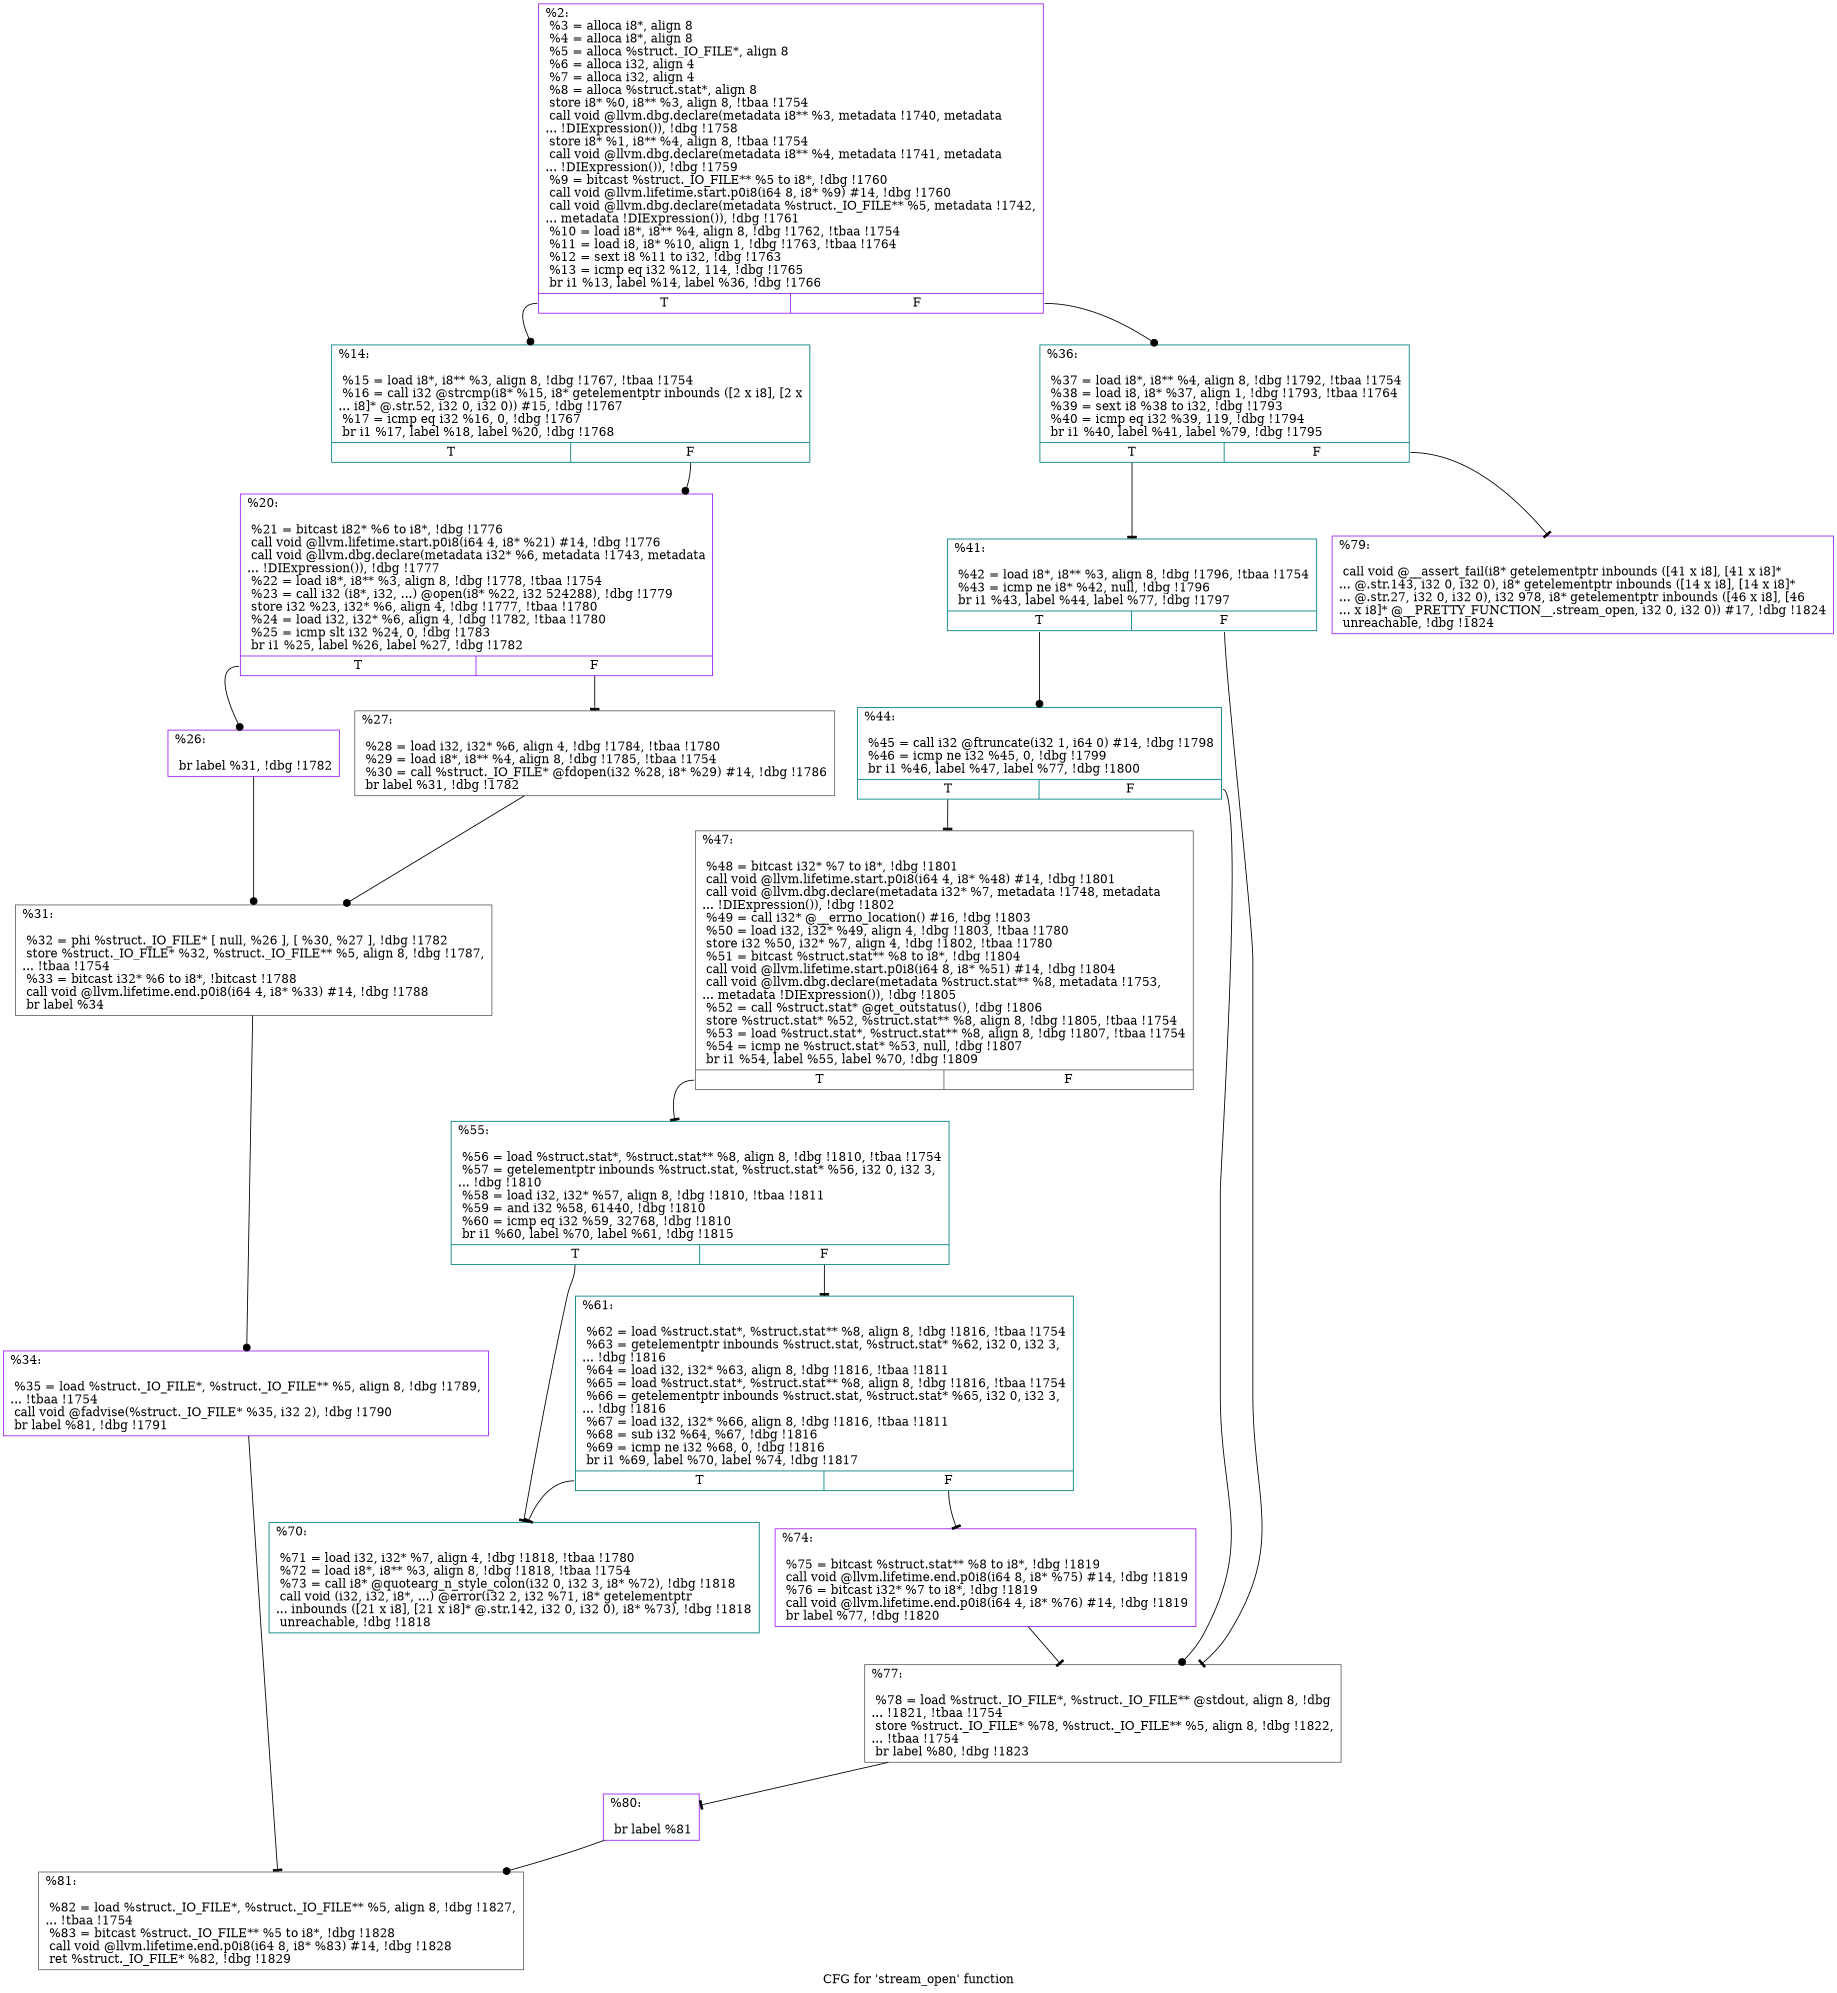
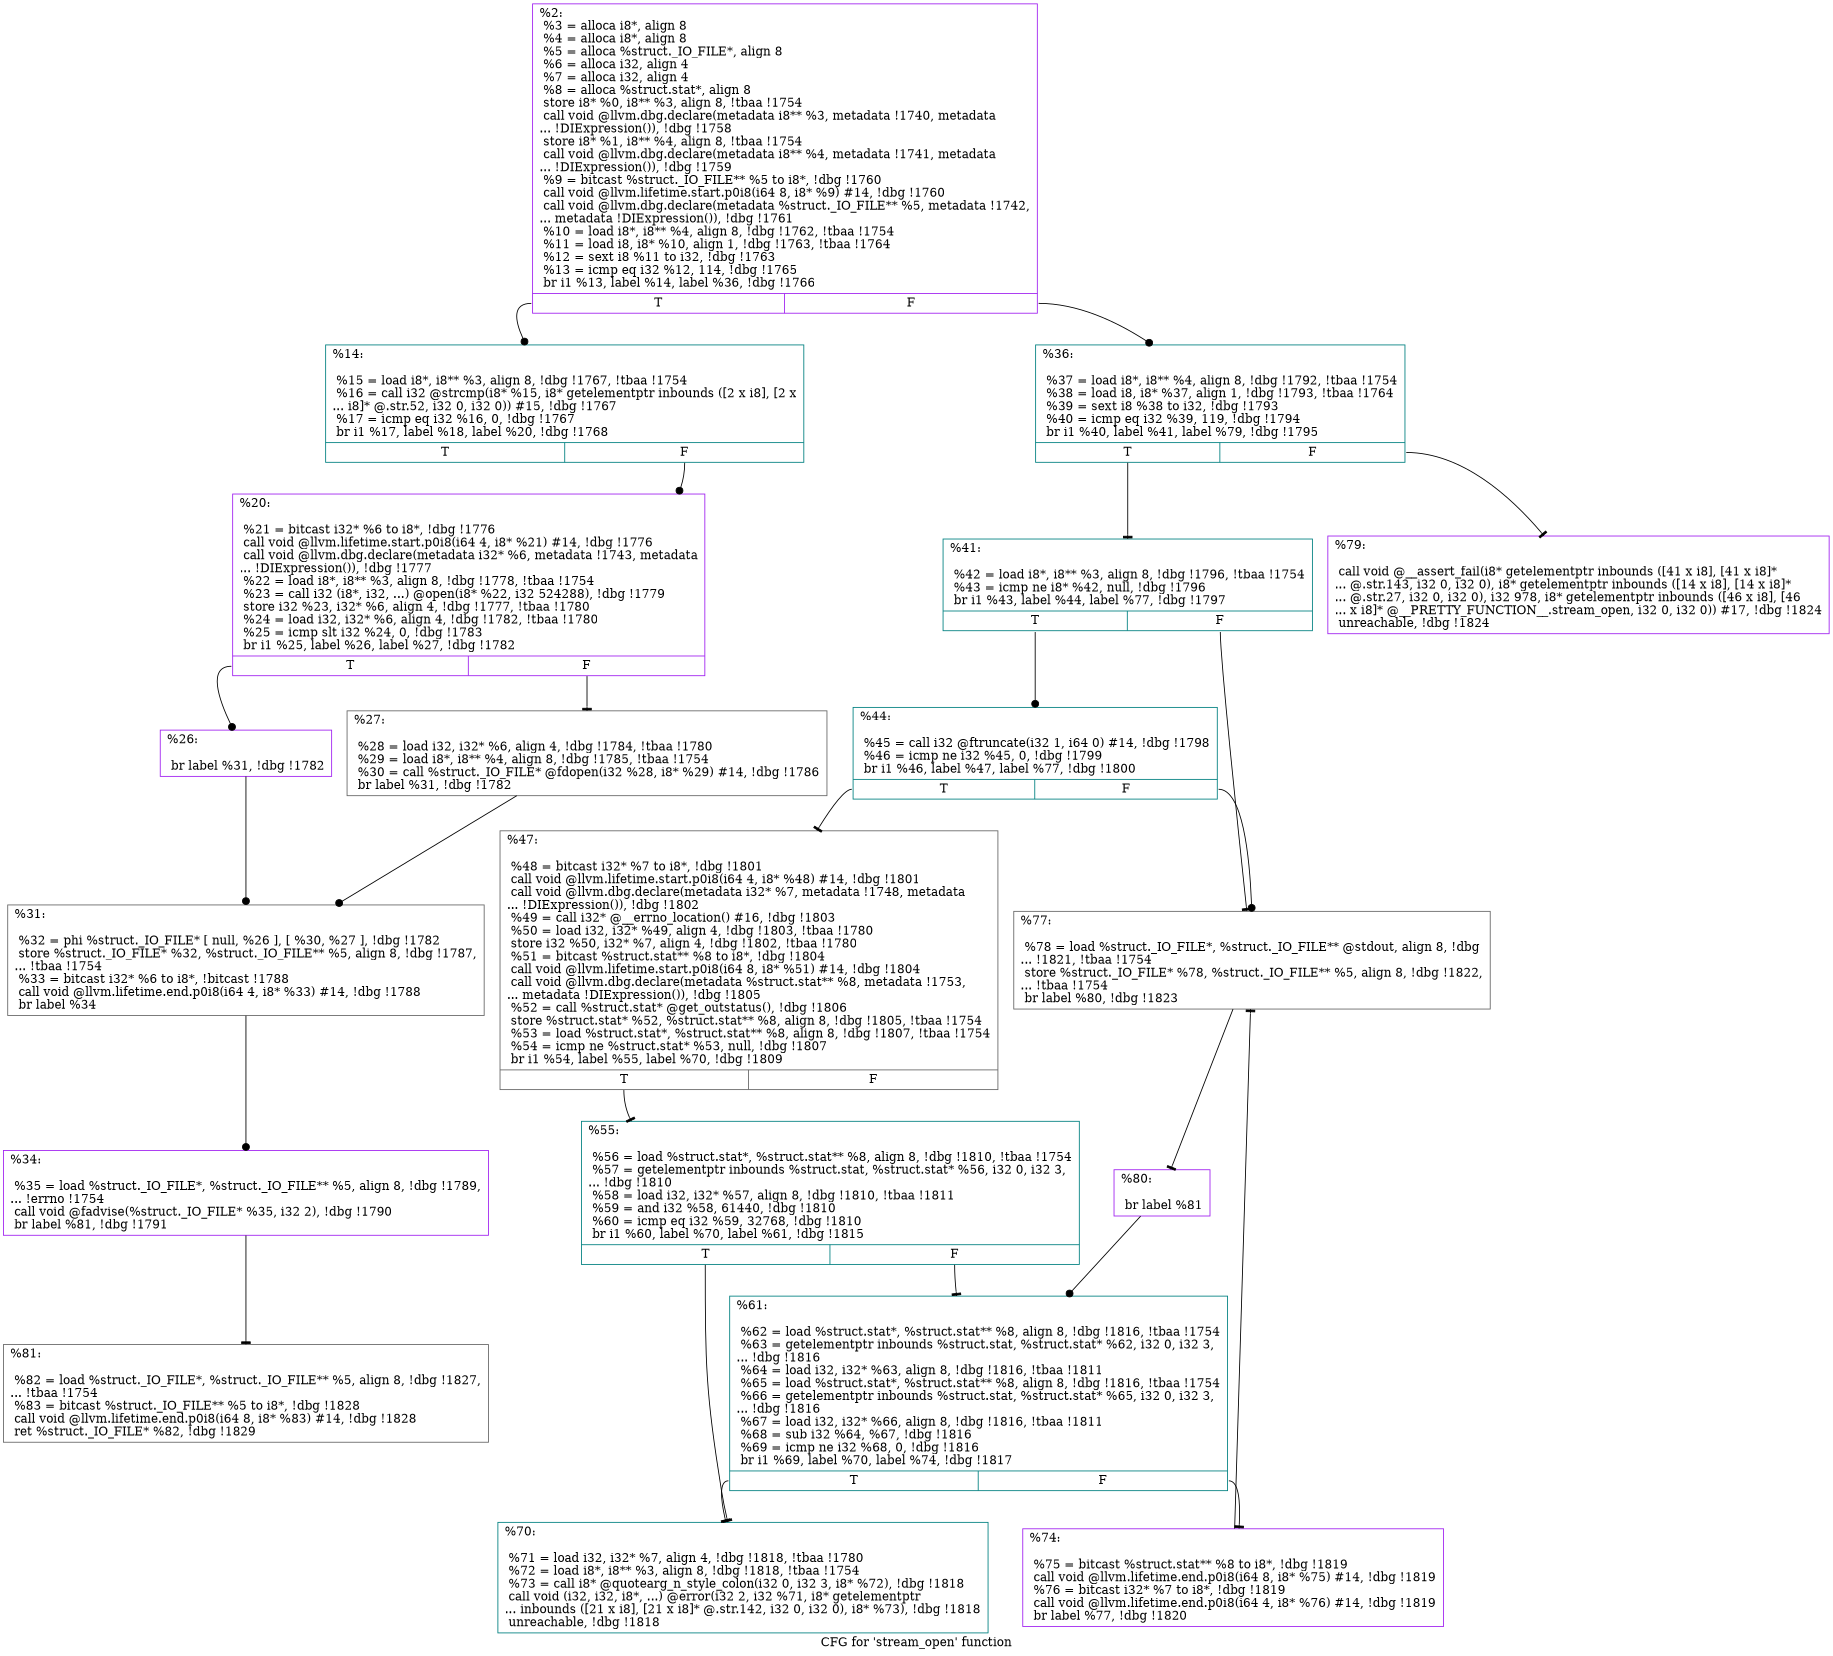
(375, 530) -> (368, 530)
(54, 1400) -> (57, 1199)
(557, 1856) -> (1106, 1253)
